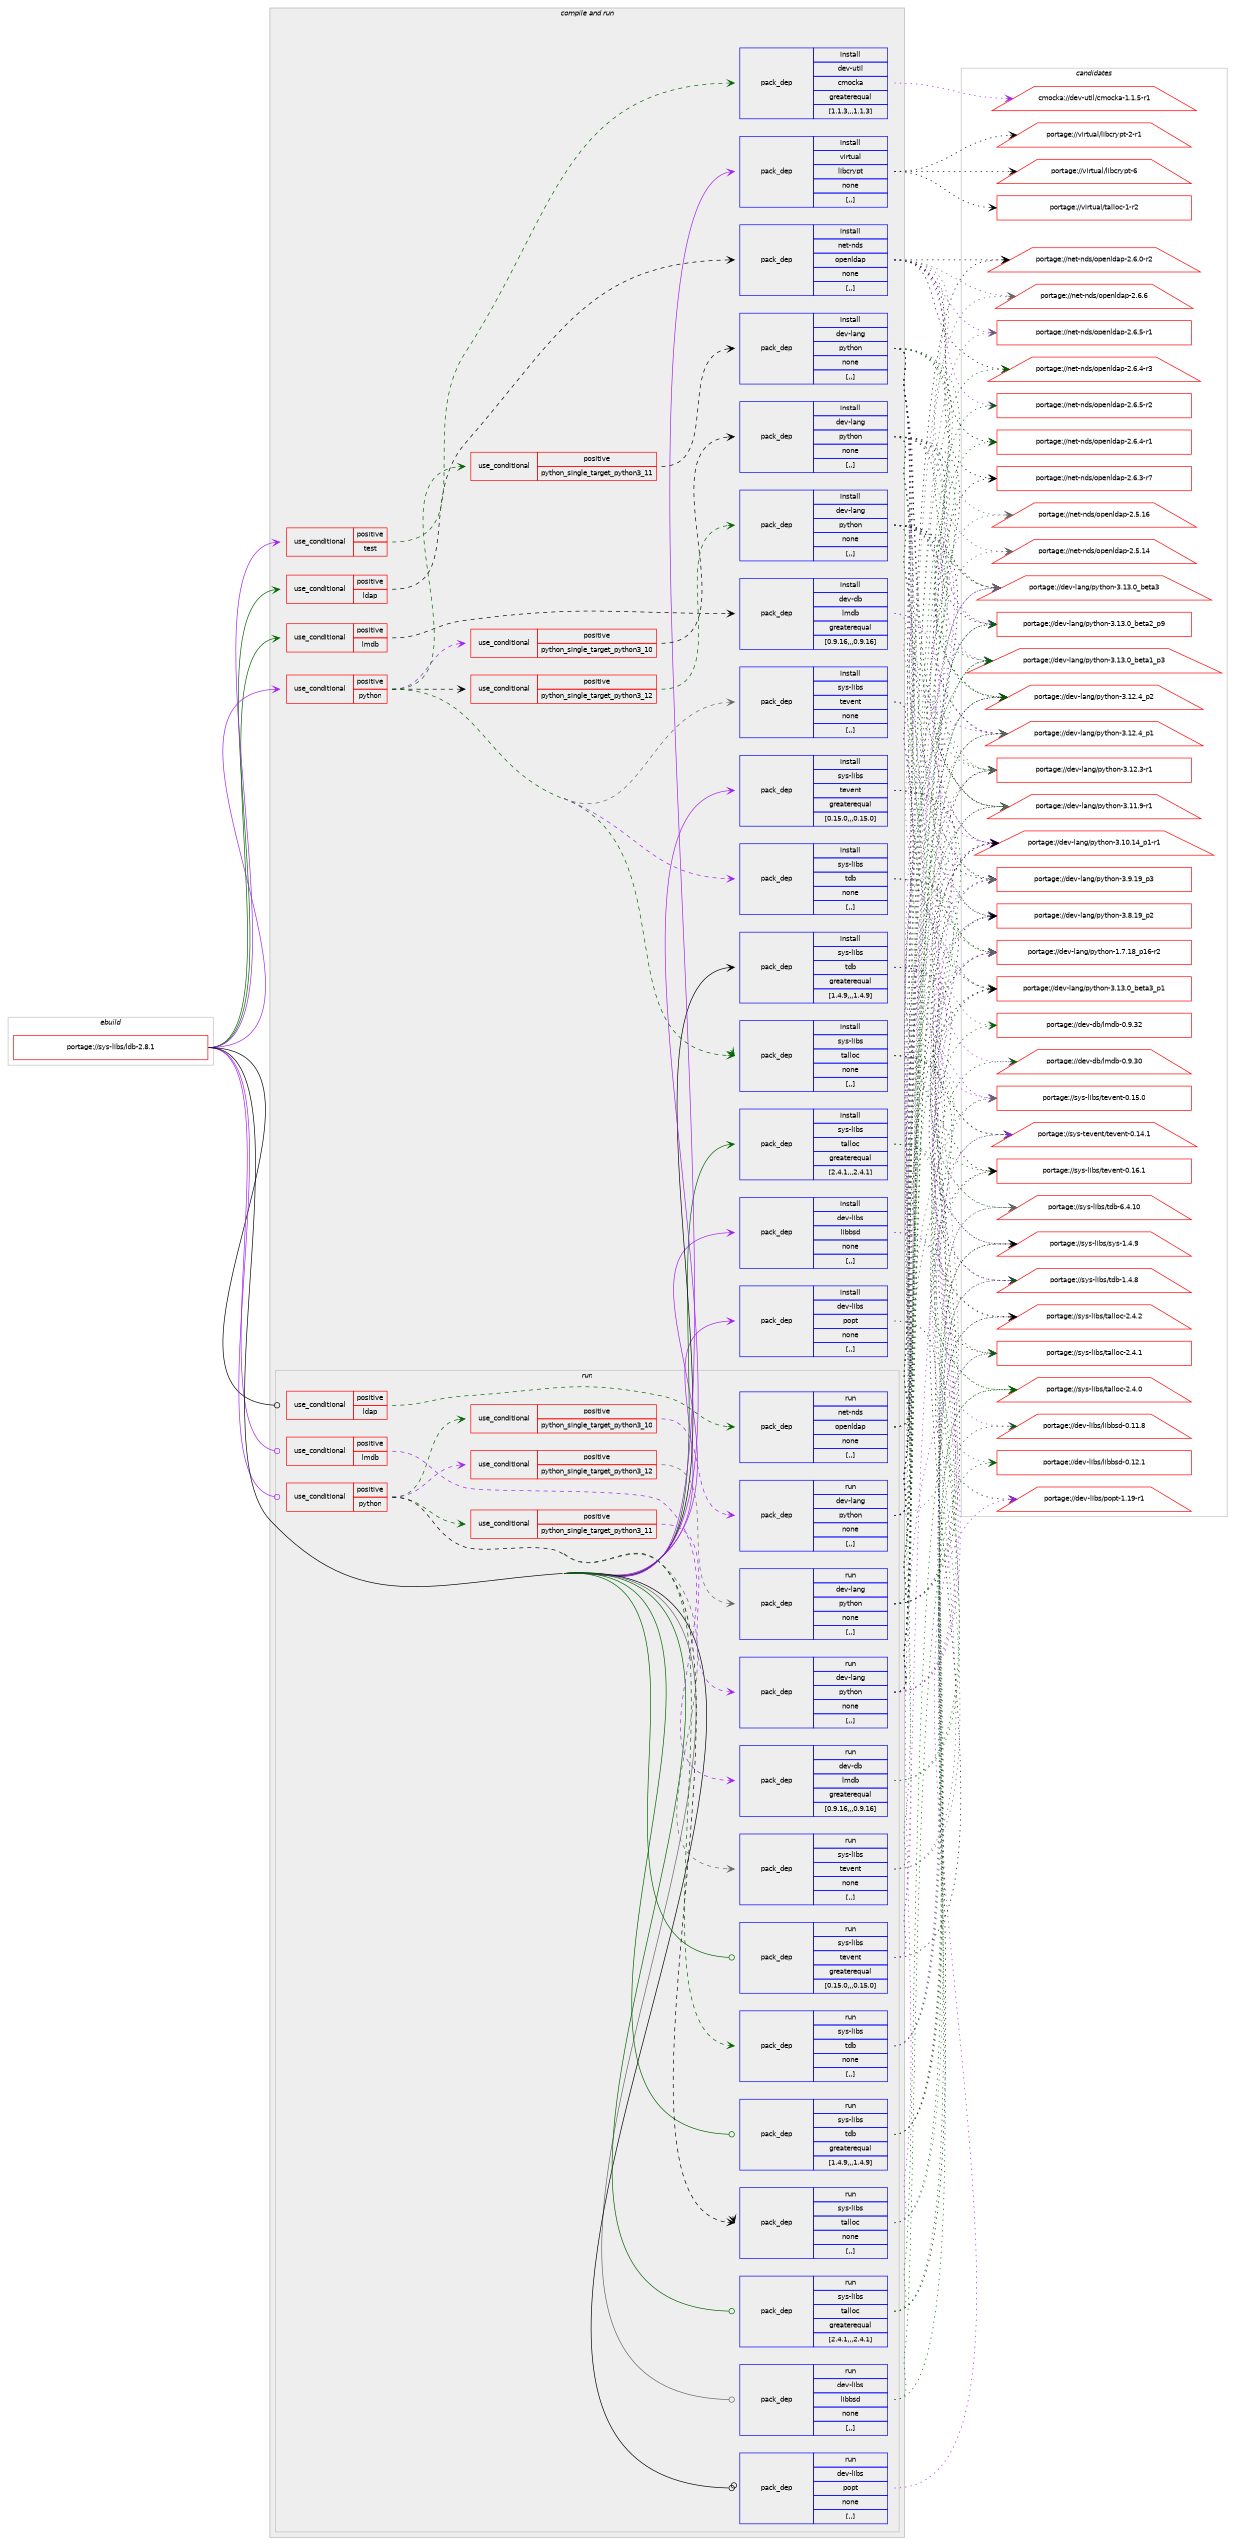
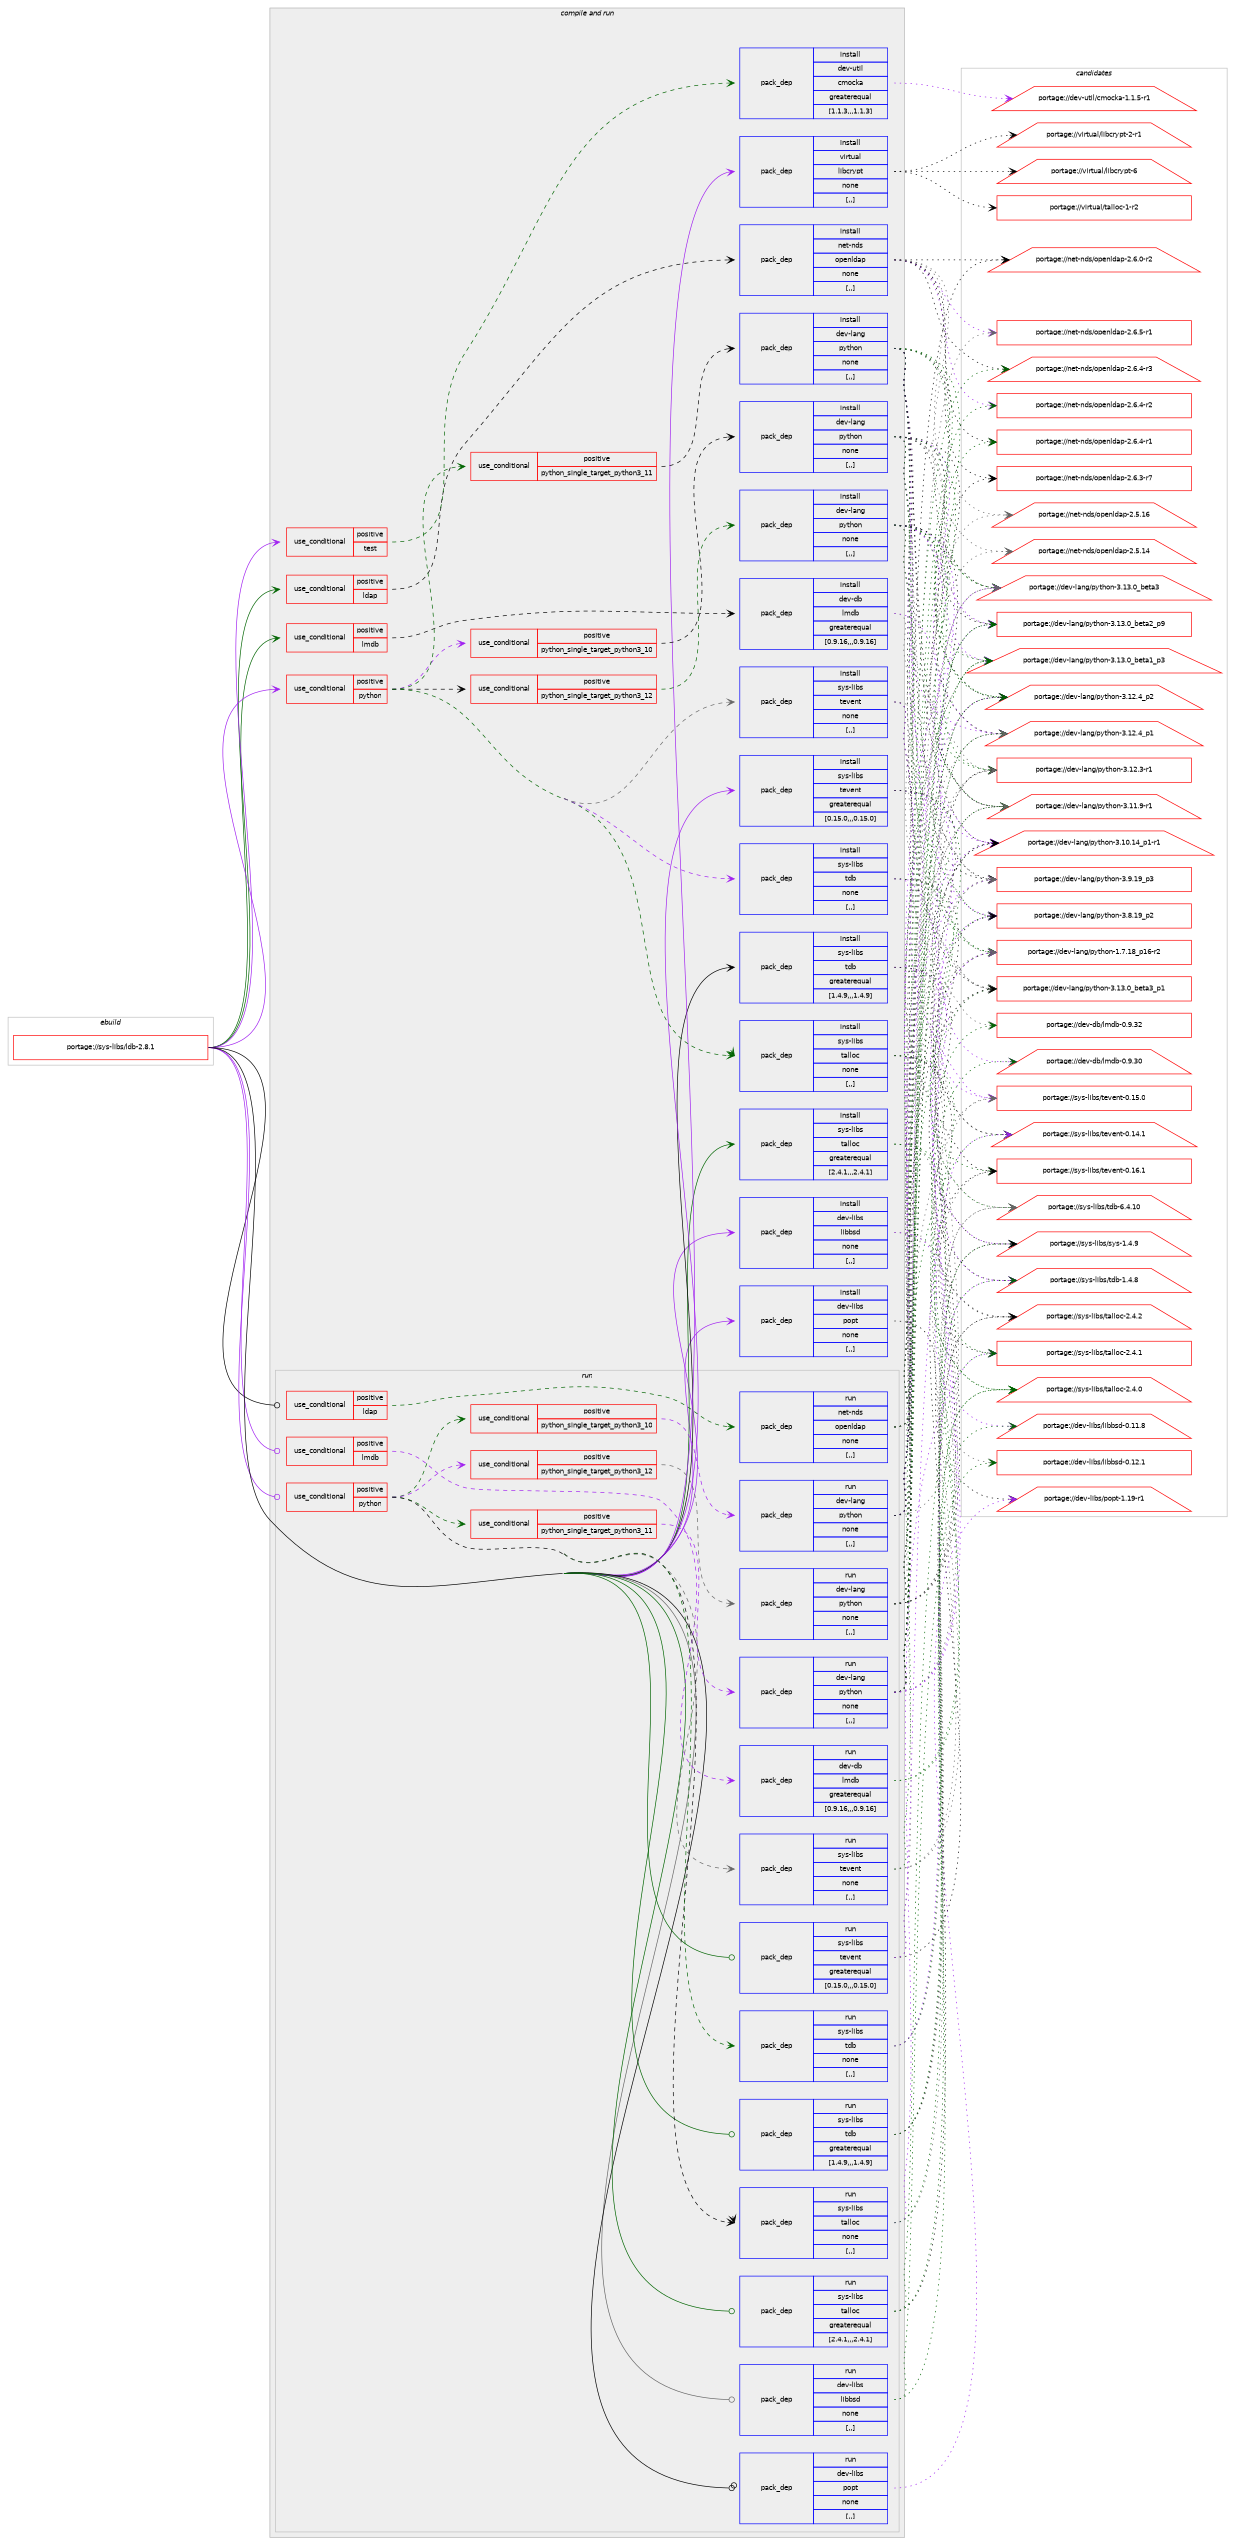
(1094, 99) -> (1094, 99)
(1094, 296) -> none
(1094, 406) -> (1094, 406)
(1094, 1135) -> (1094, 1135)
